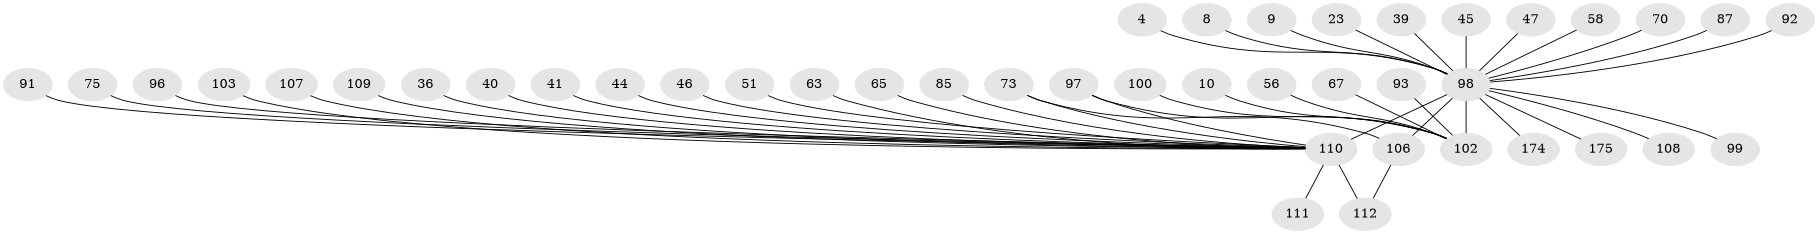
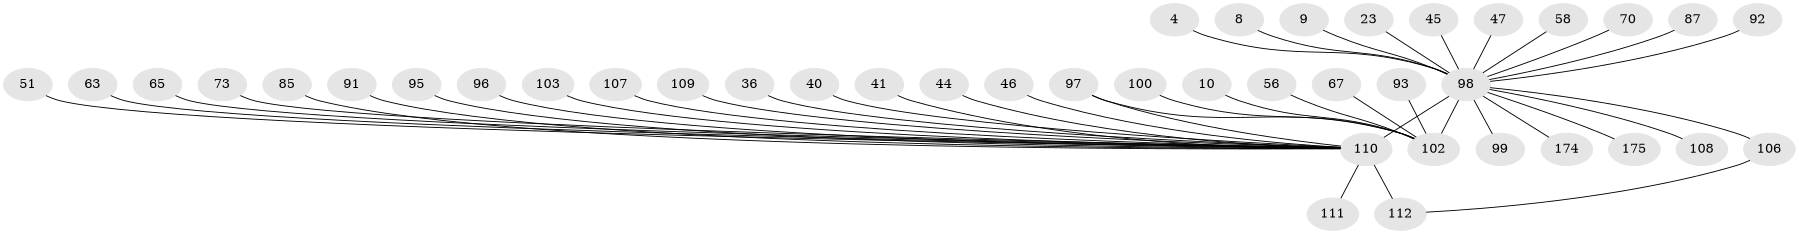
(1401, 20) -> none
(93, 85) -> (417, 85)
(1141, 117) -> none
